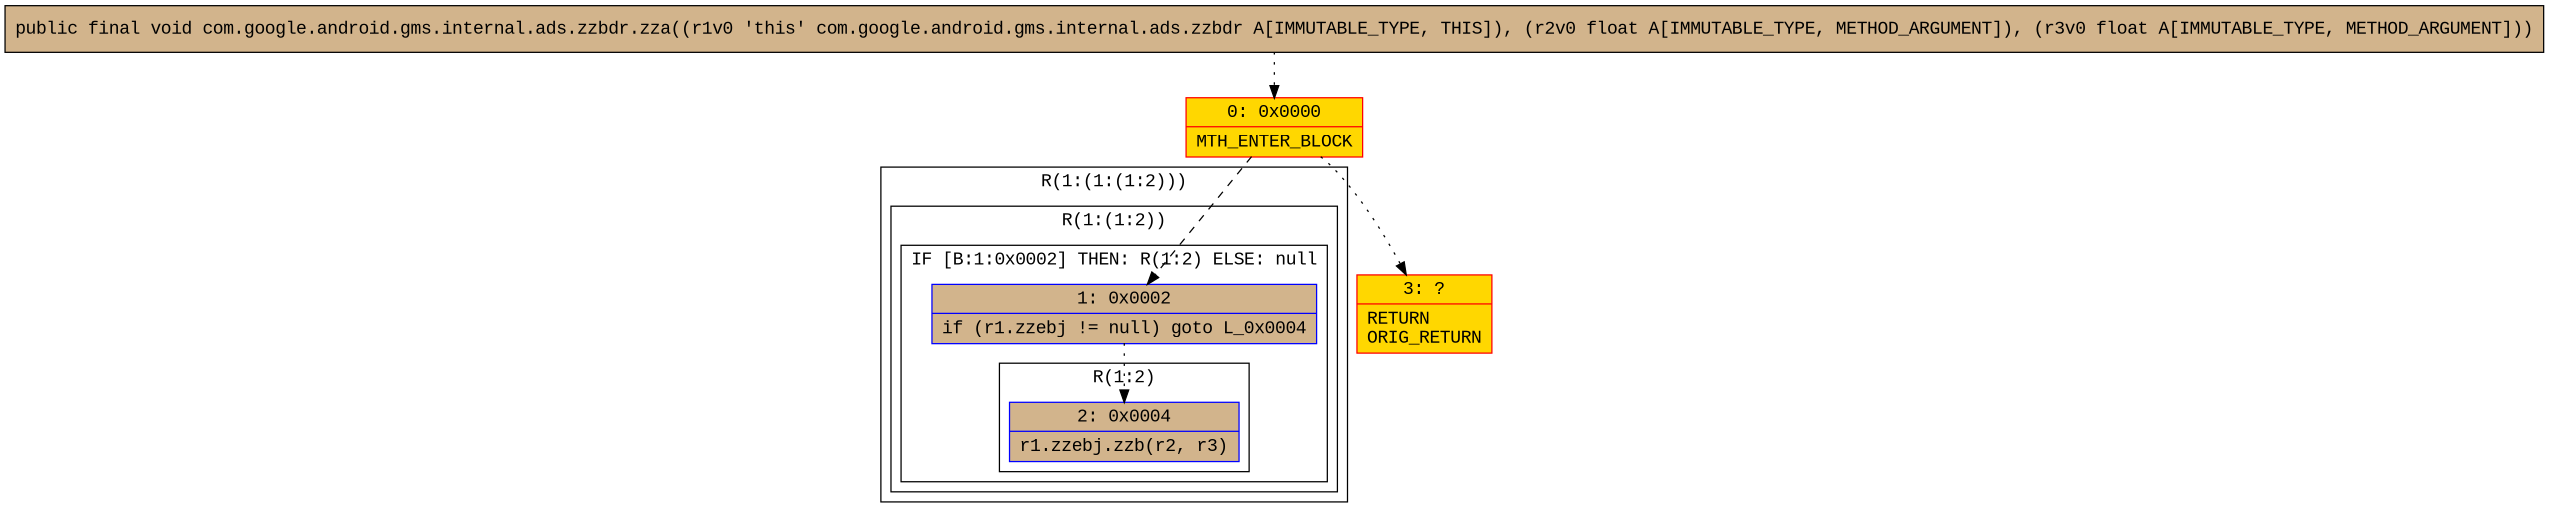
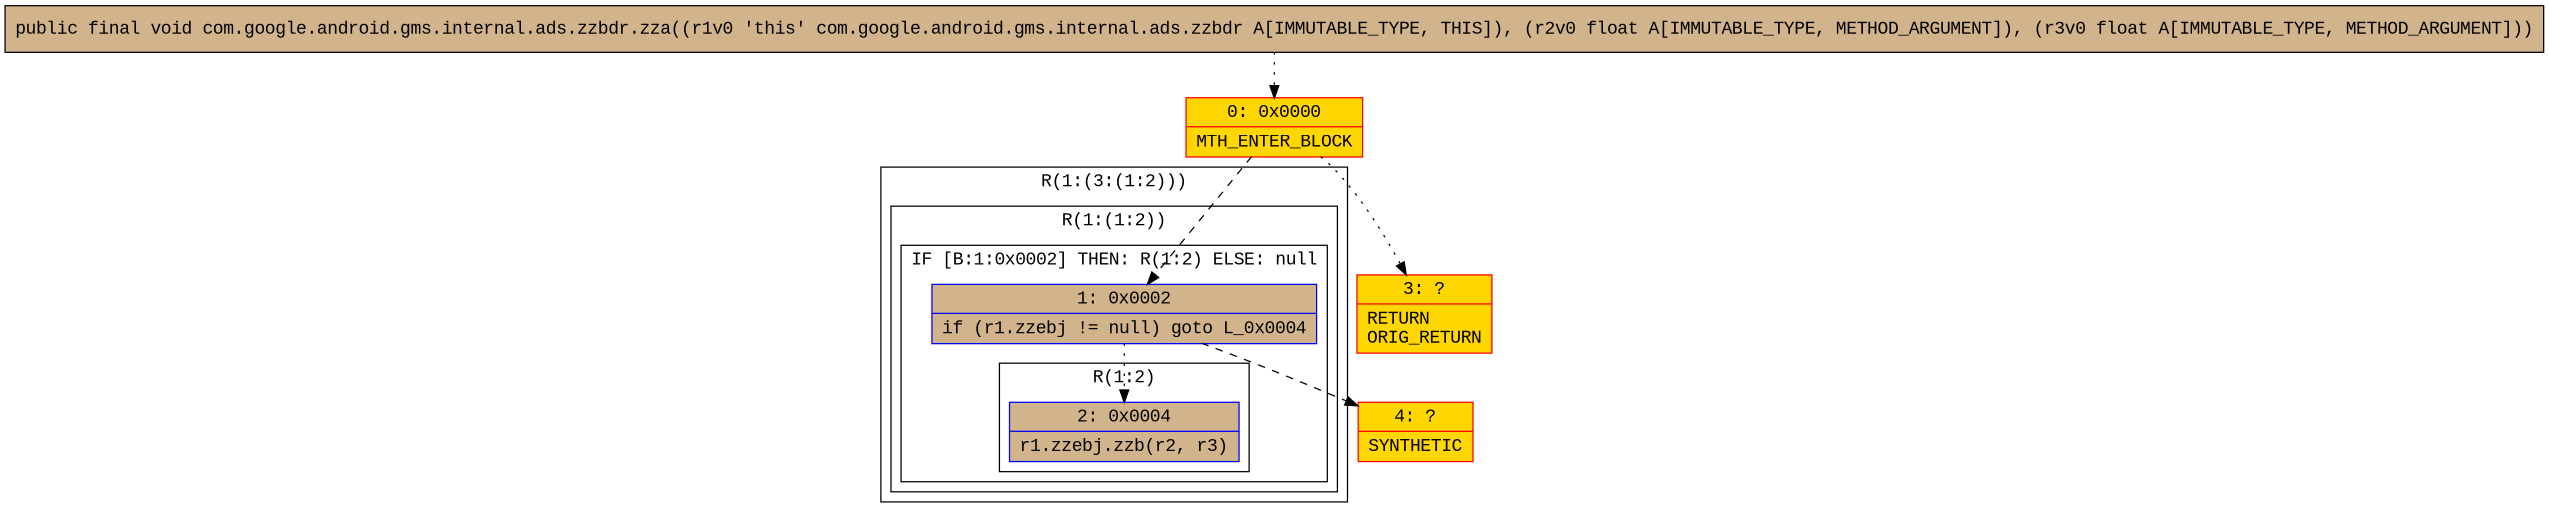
(1114, 182) -> (1114, 182)
none -> (1416, 432)
